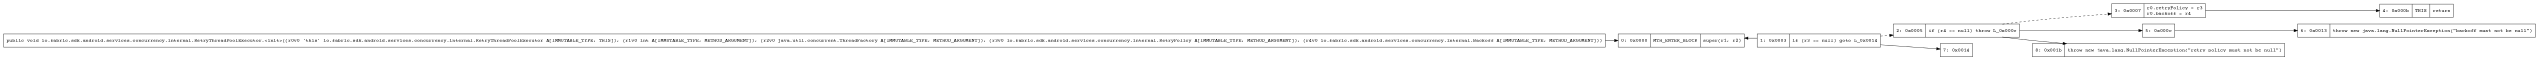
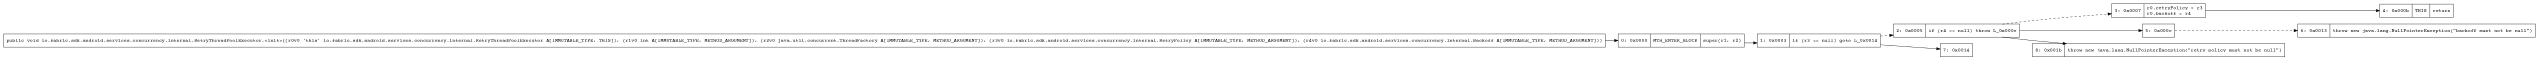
(2234, 31) -> (2234, 31)
(1753, 38) -> (1749, 43)
